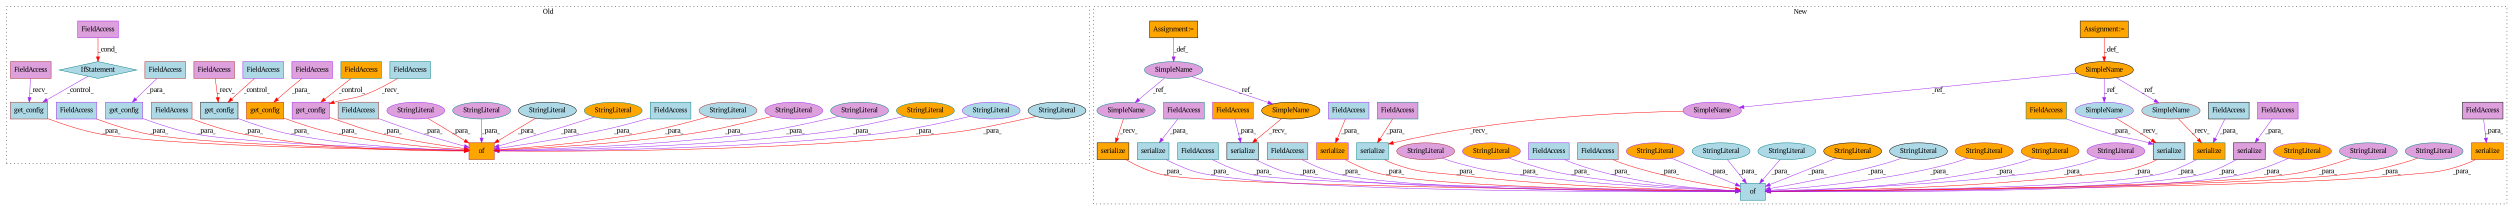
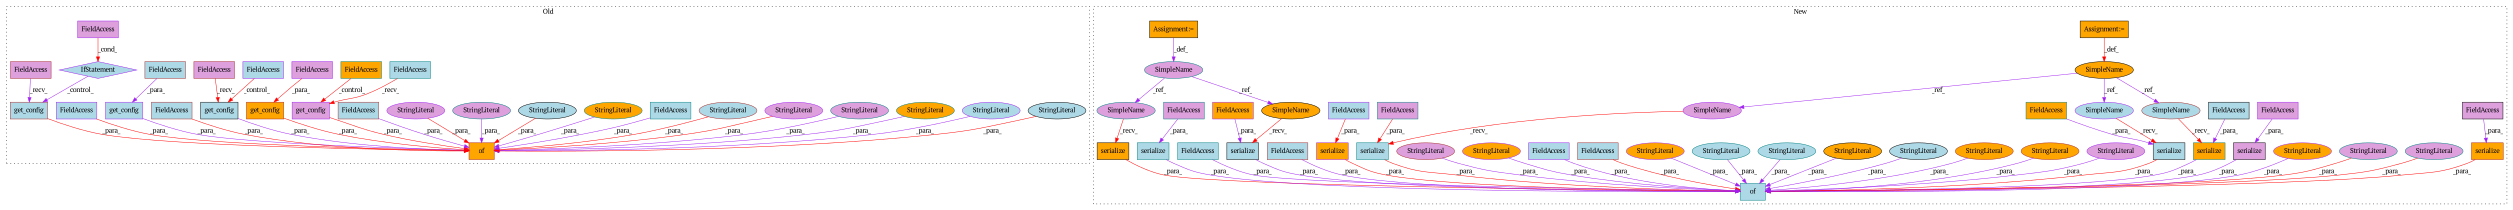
(98, 70) -> (98, 70)
